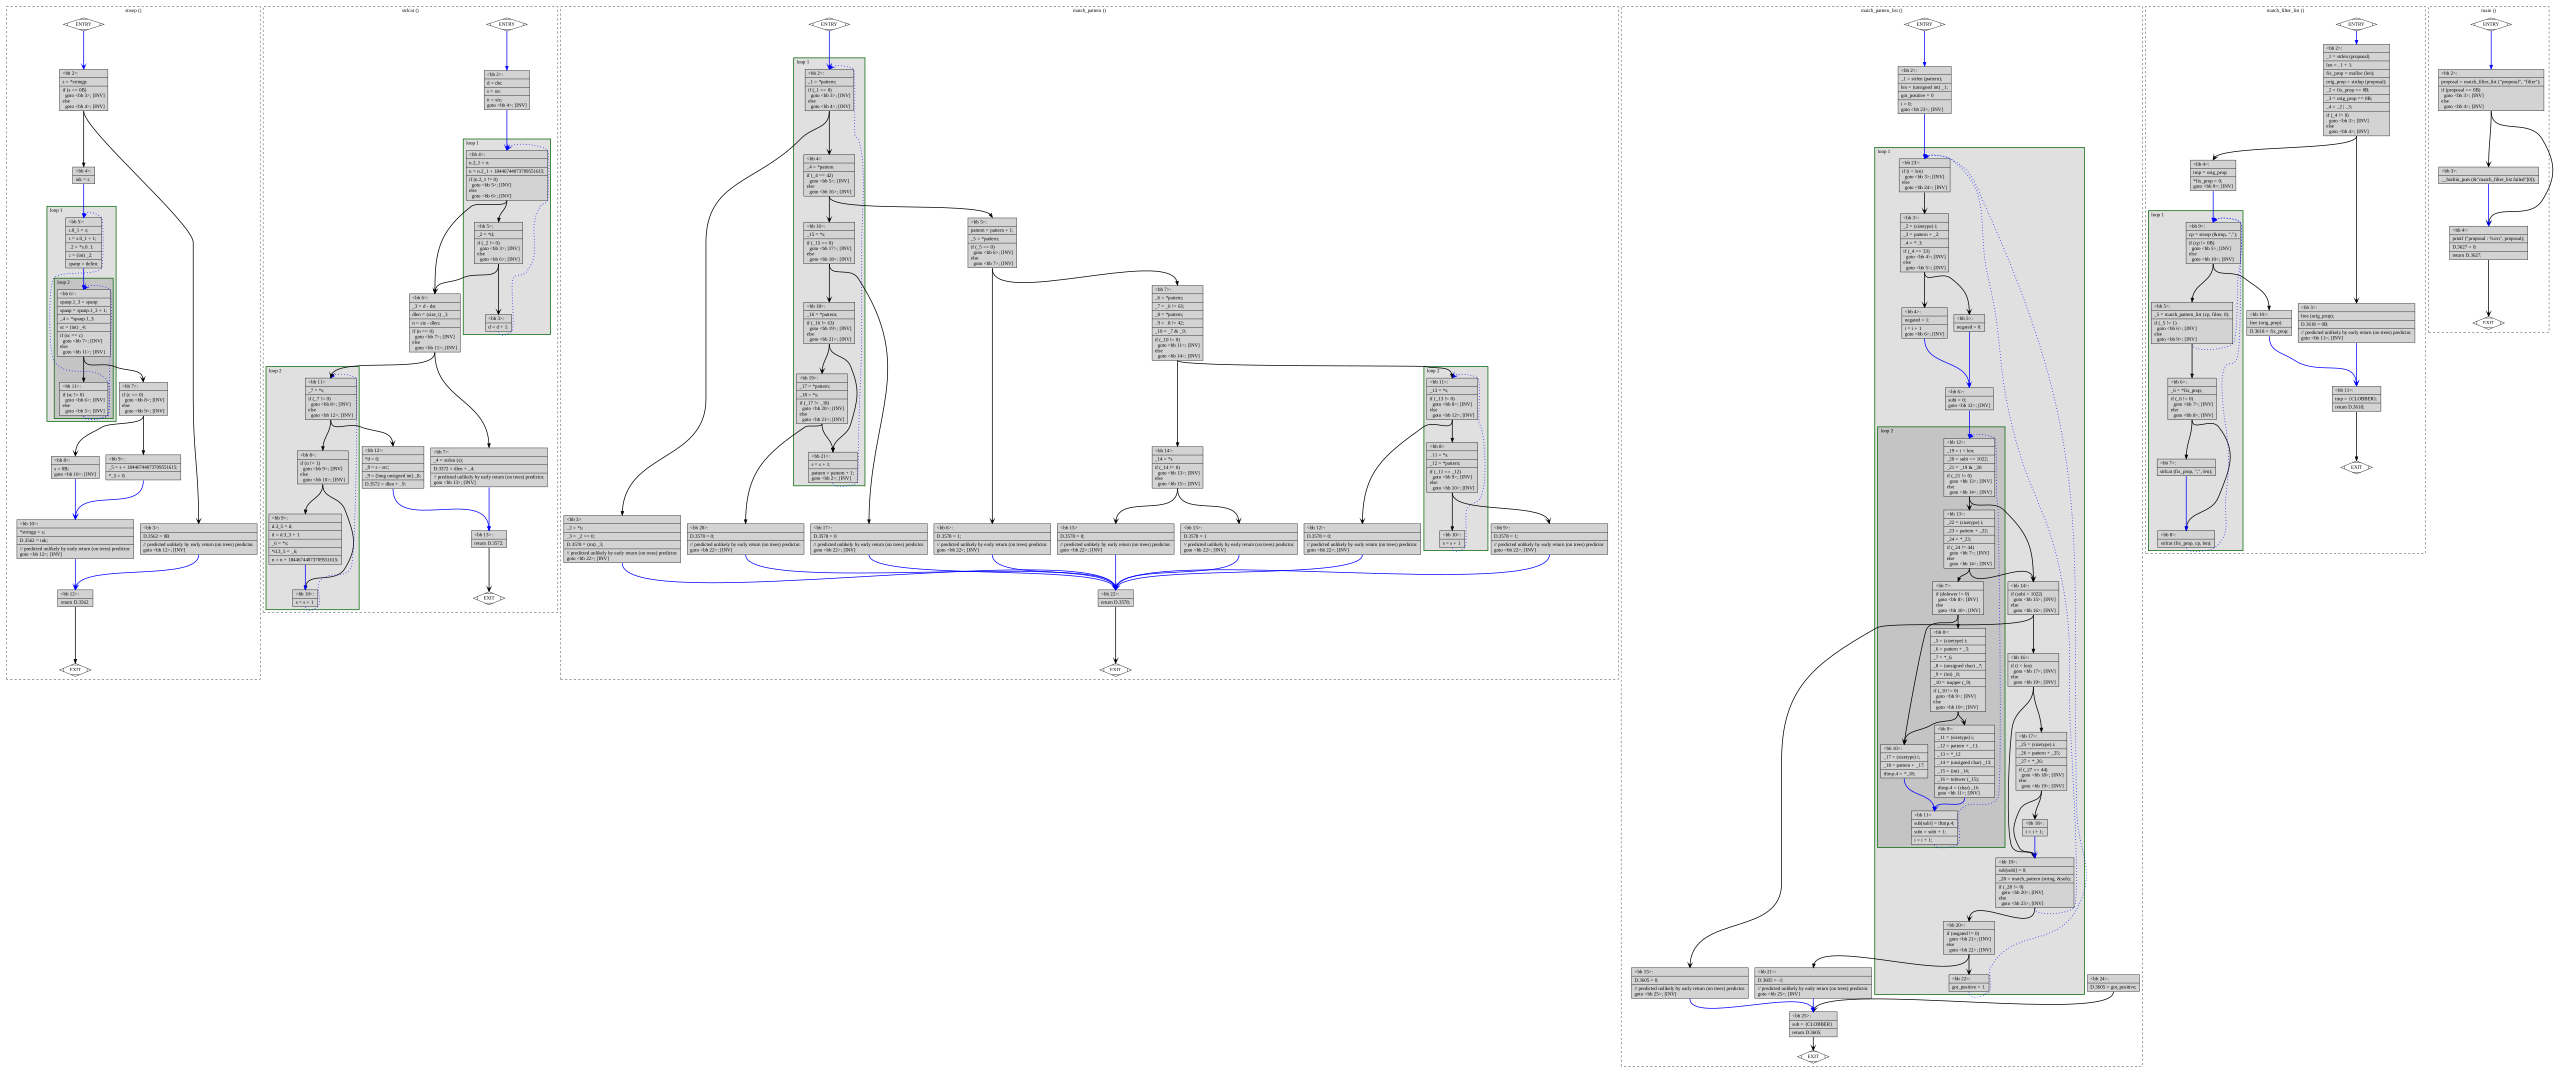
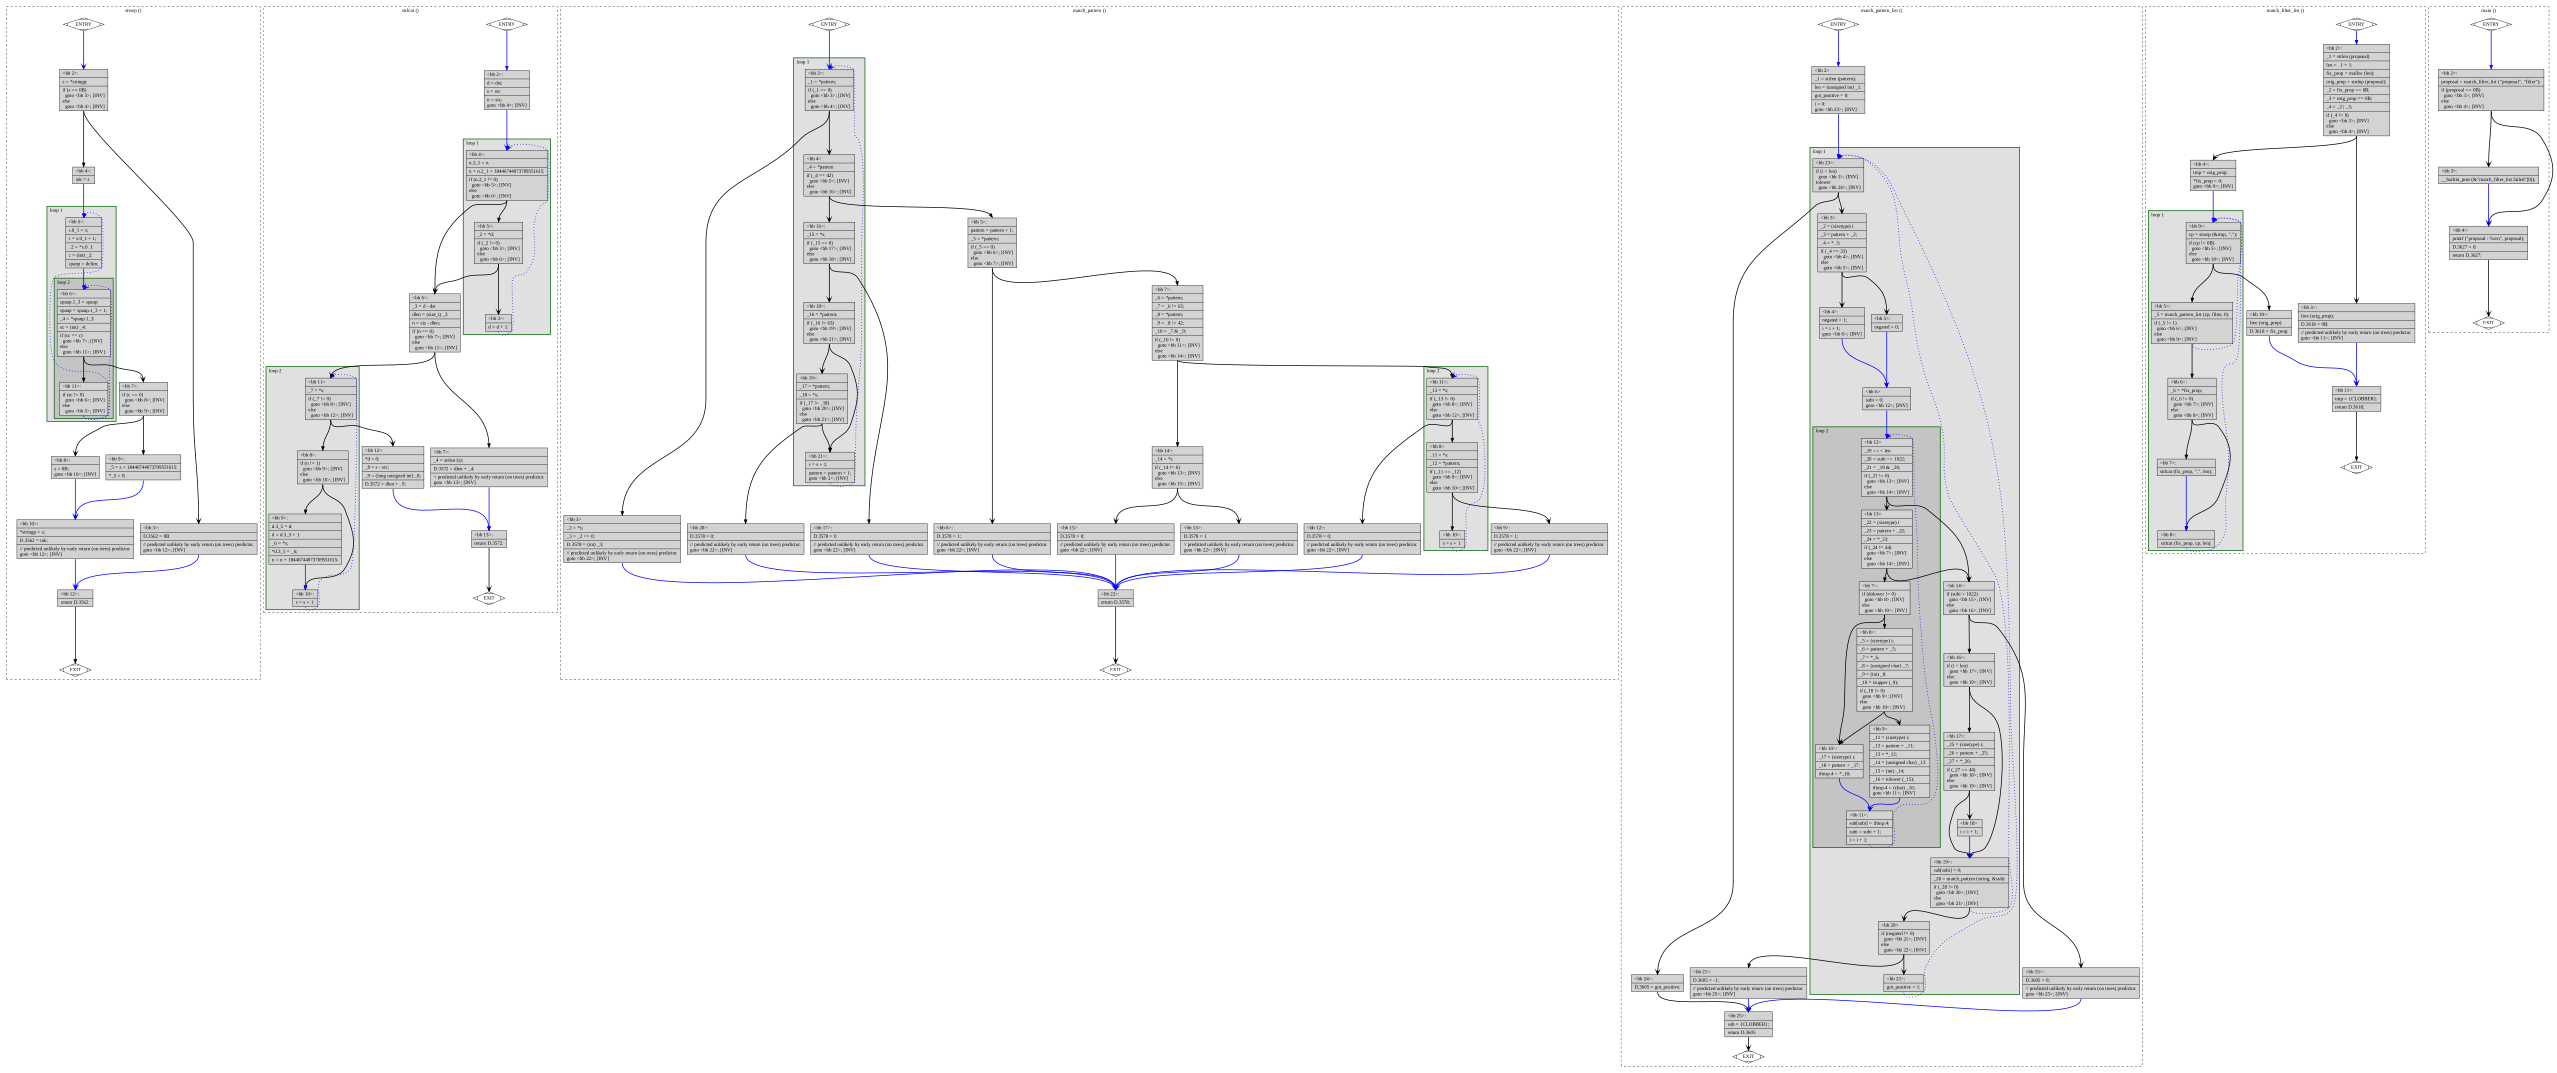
(1906, 182) -> (1823, 182)
none -> (1733, 575)
